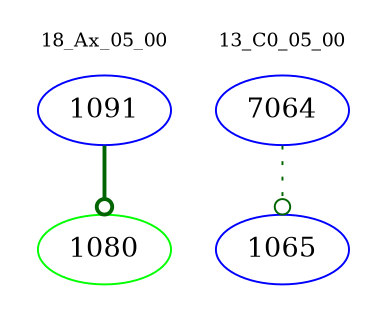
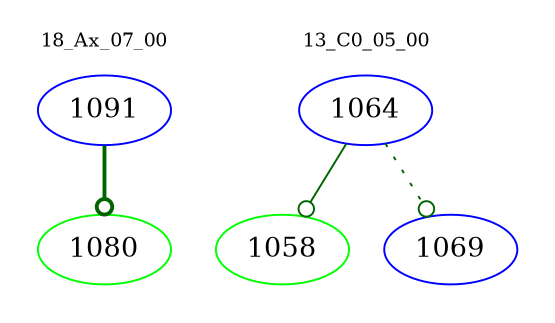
(104, 42) -> (104, 42)
(282, 110) -> (366, 110)
none -> (282, 250)
(282, 250) -> (451, 250)
